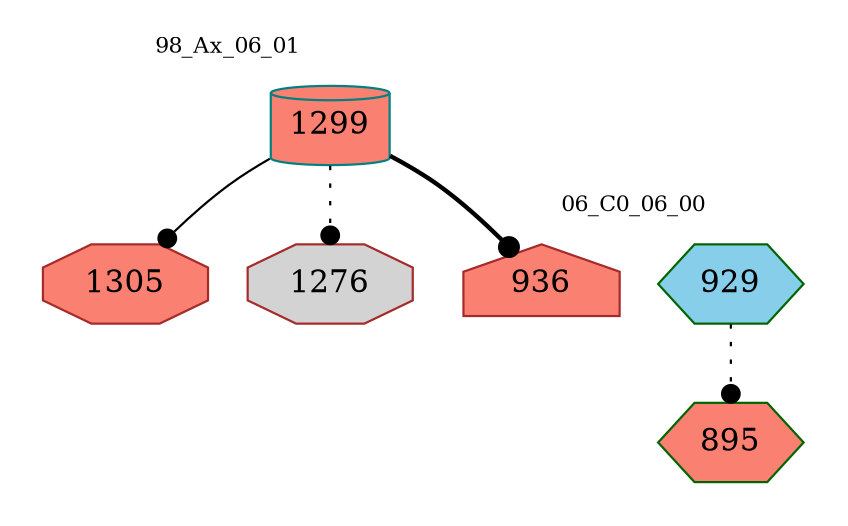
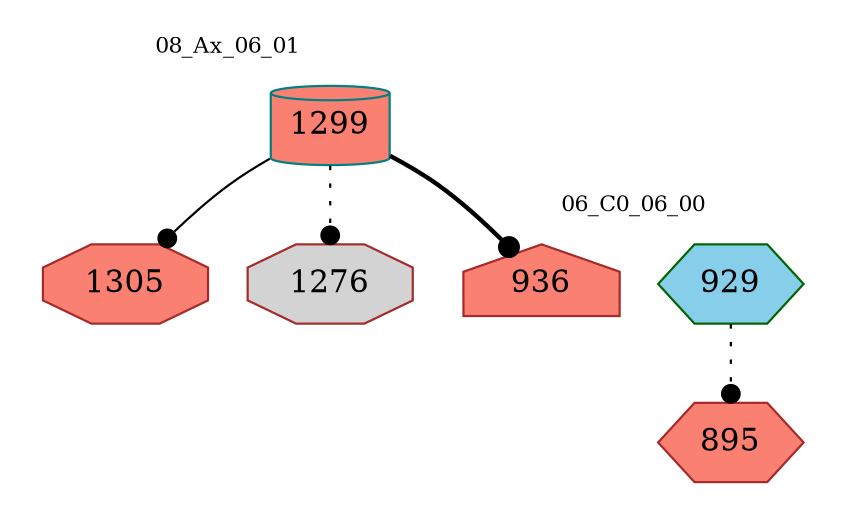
(228, 47) -> (228, 47)
(731, 442) -> (731, 442)
